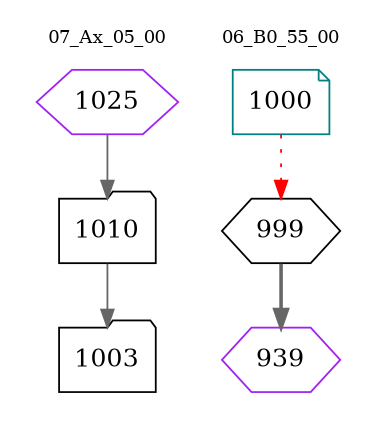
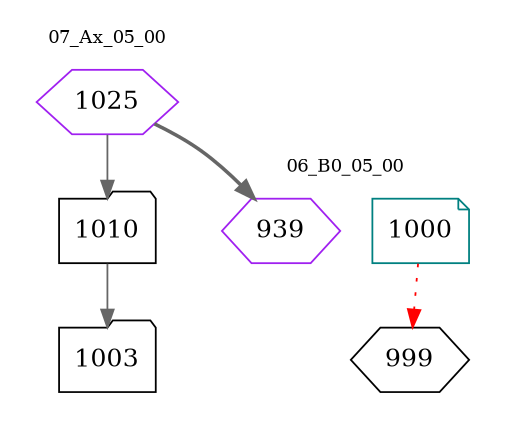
(281, 38) -> (346, 167)
(281, 287) -> (181, 138)
